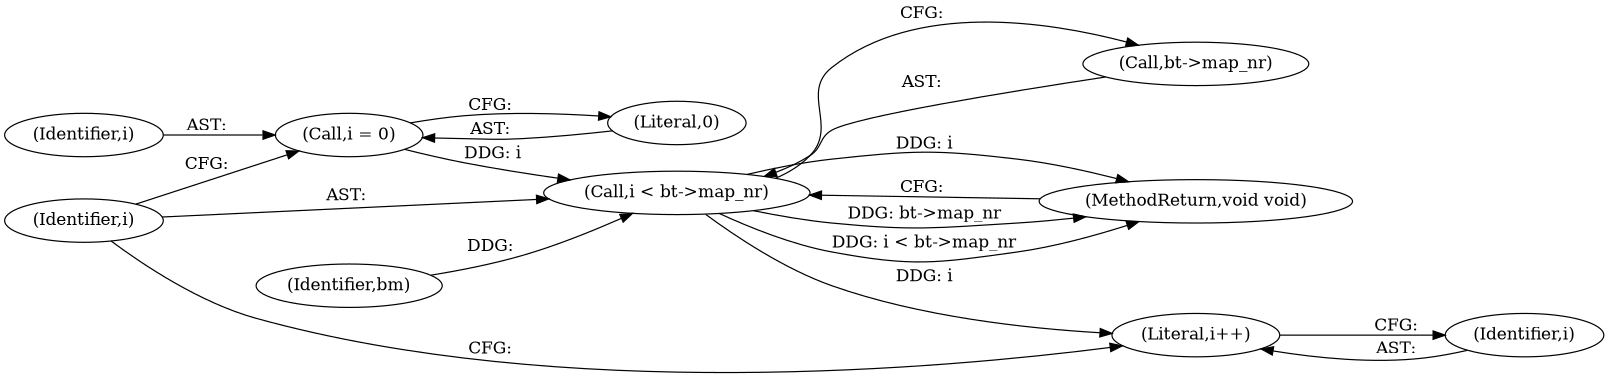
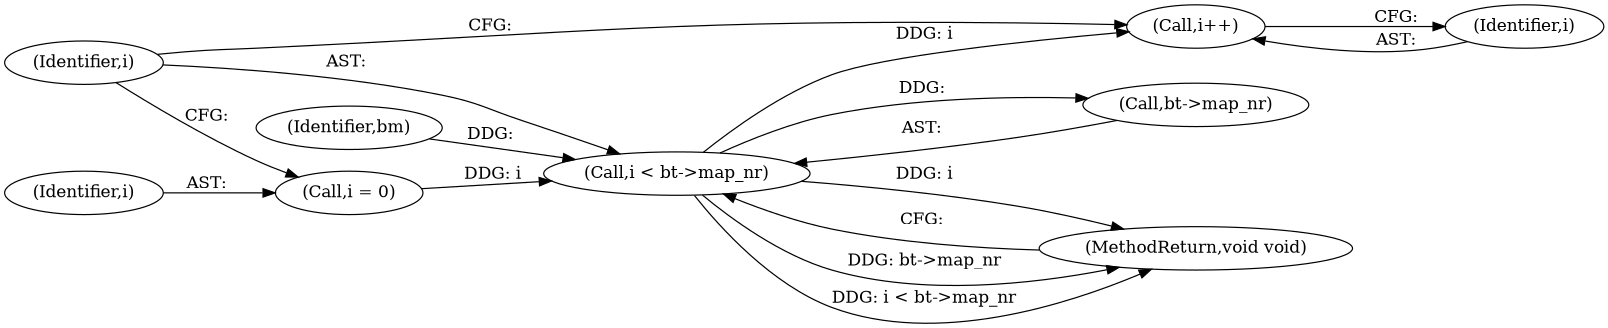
(925, 14) -> (925, 89)
(677, 123) -> none
(1196, 335) -> (1196, 27)
